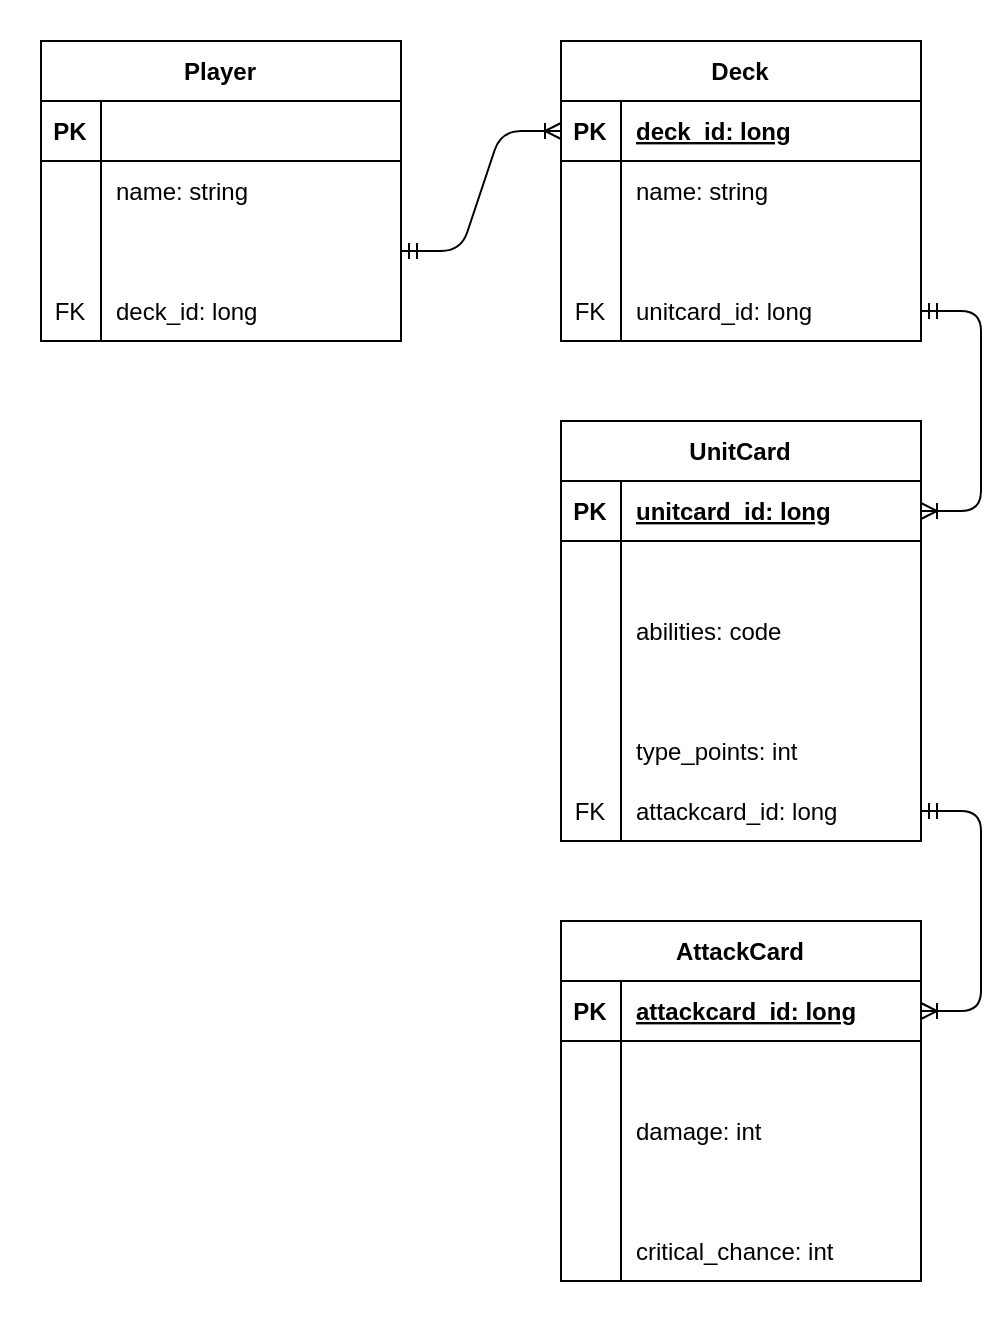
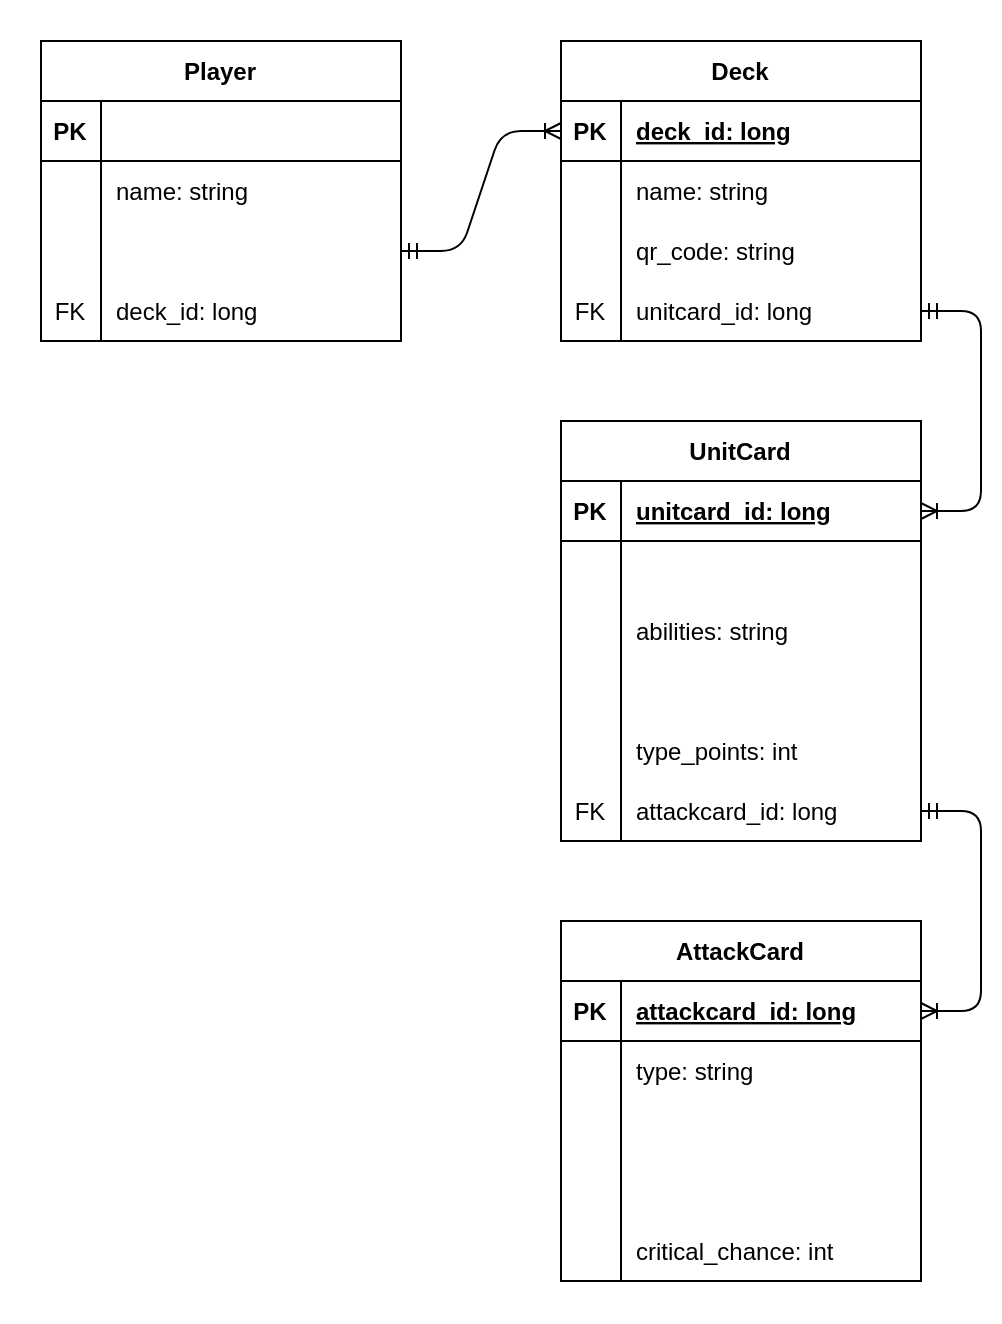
none -> (771, 251)
(718, 632) -> (728, 632)
none -> (771, 1071)
(771, 1131) -> none
